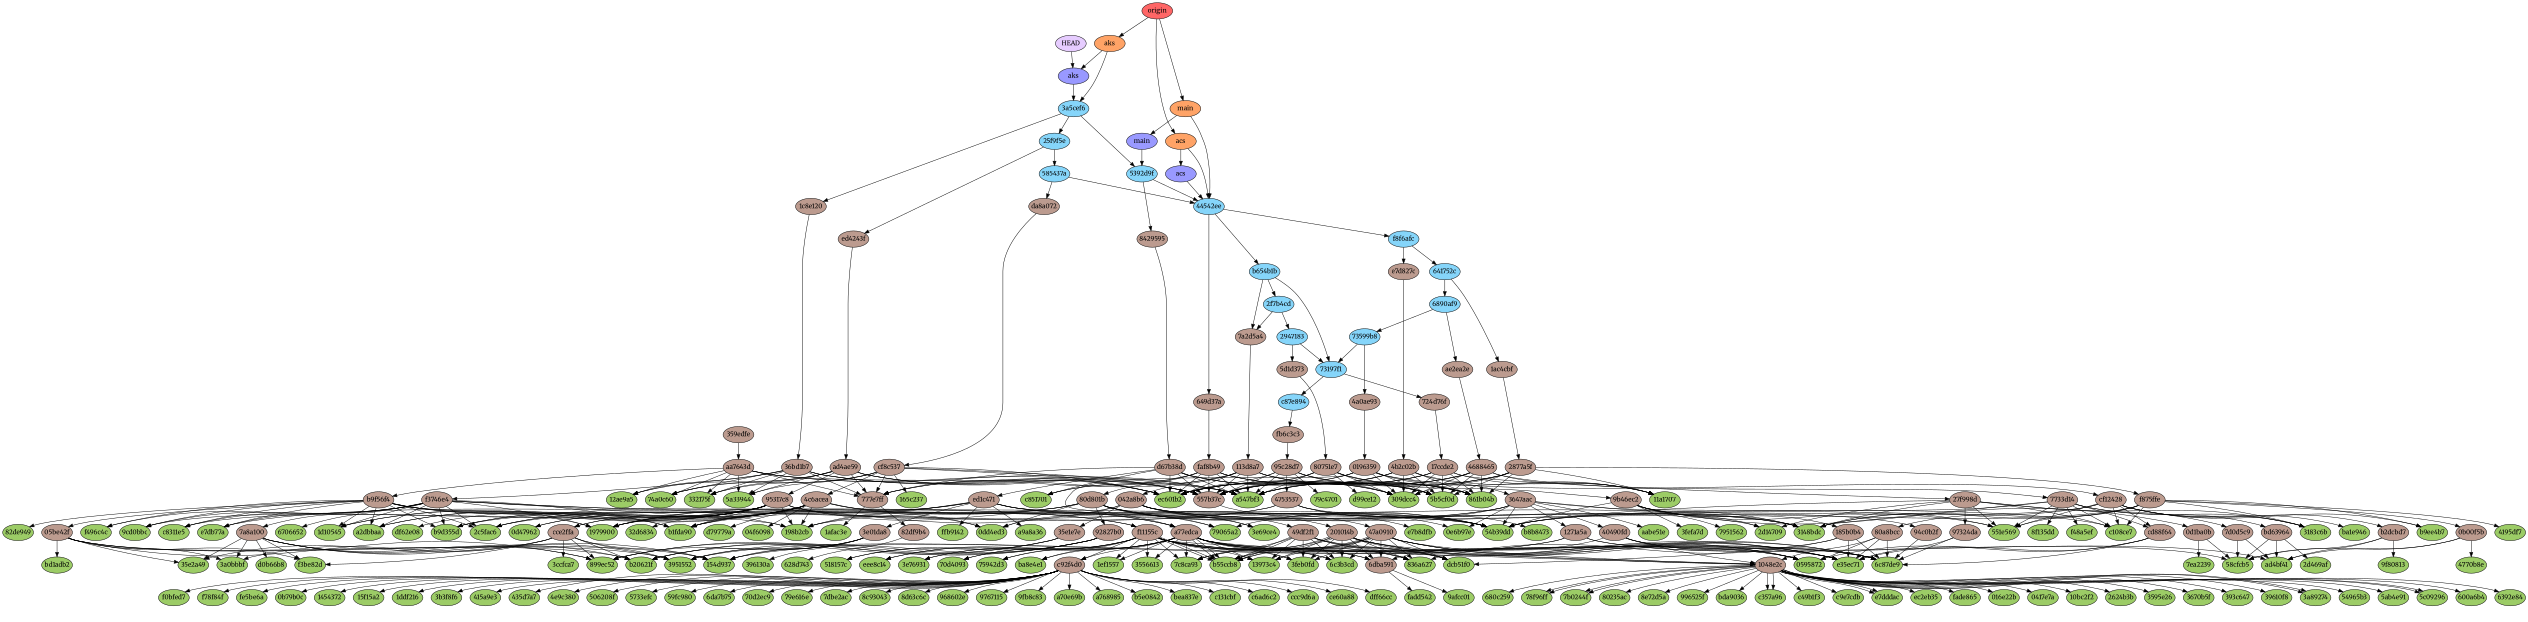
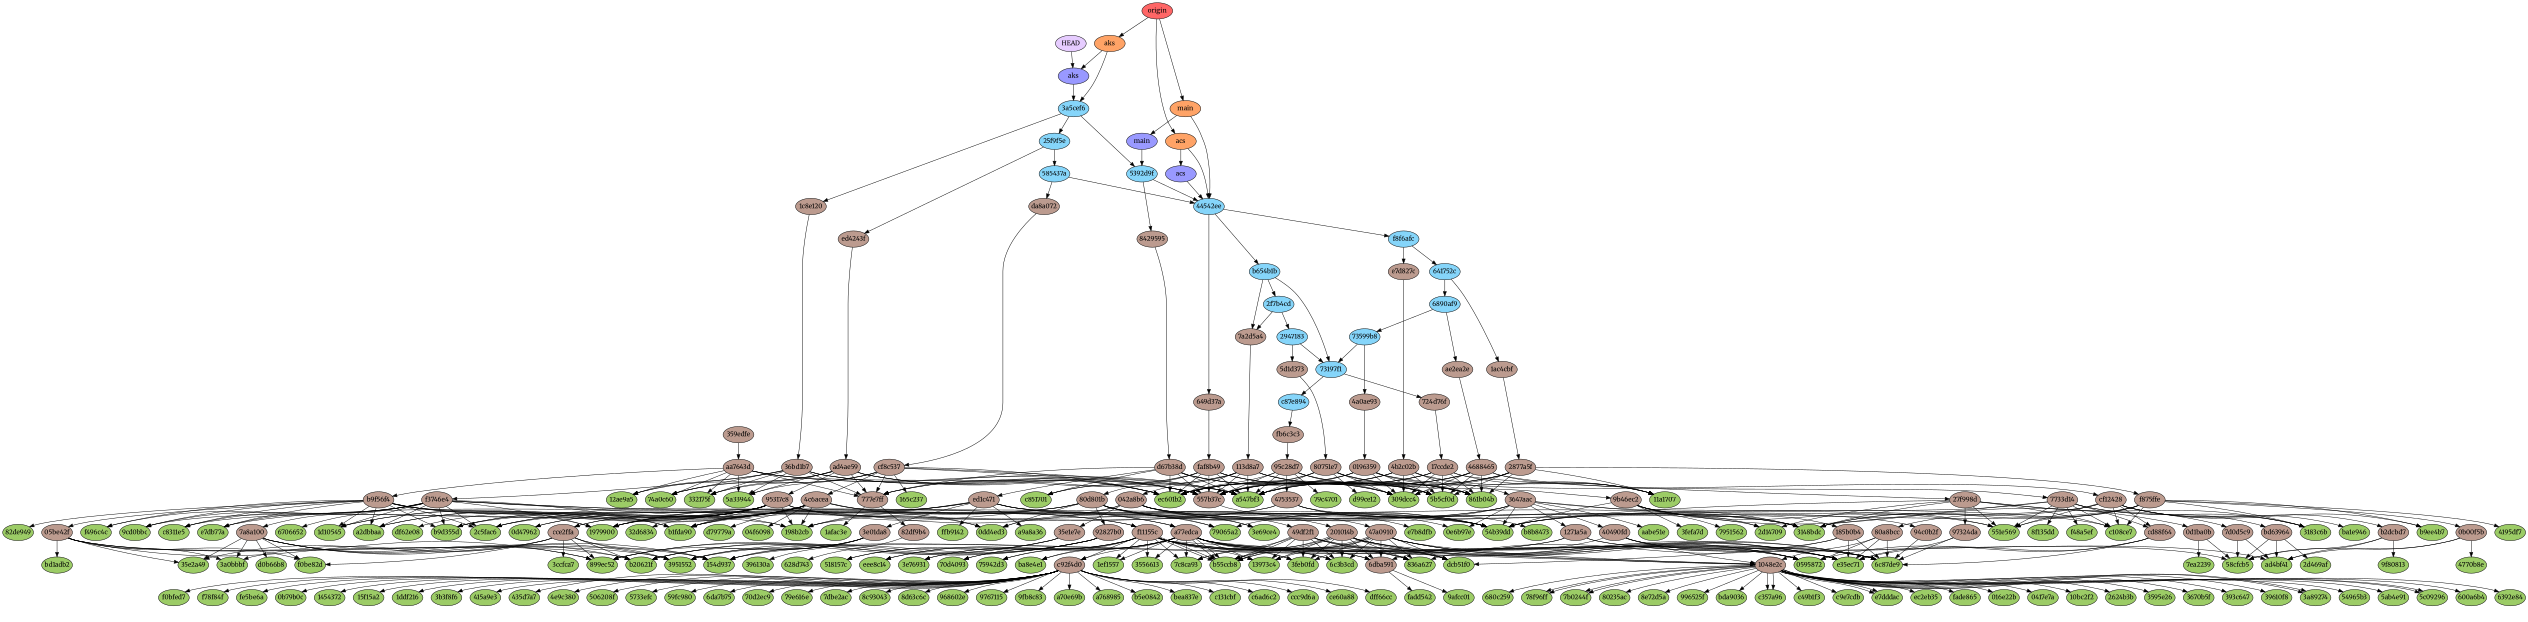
(1072, 492) -> (1309, 483)
(1286, 549) -> none
(310, 565) -> (310, 565)
